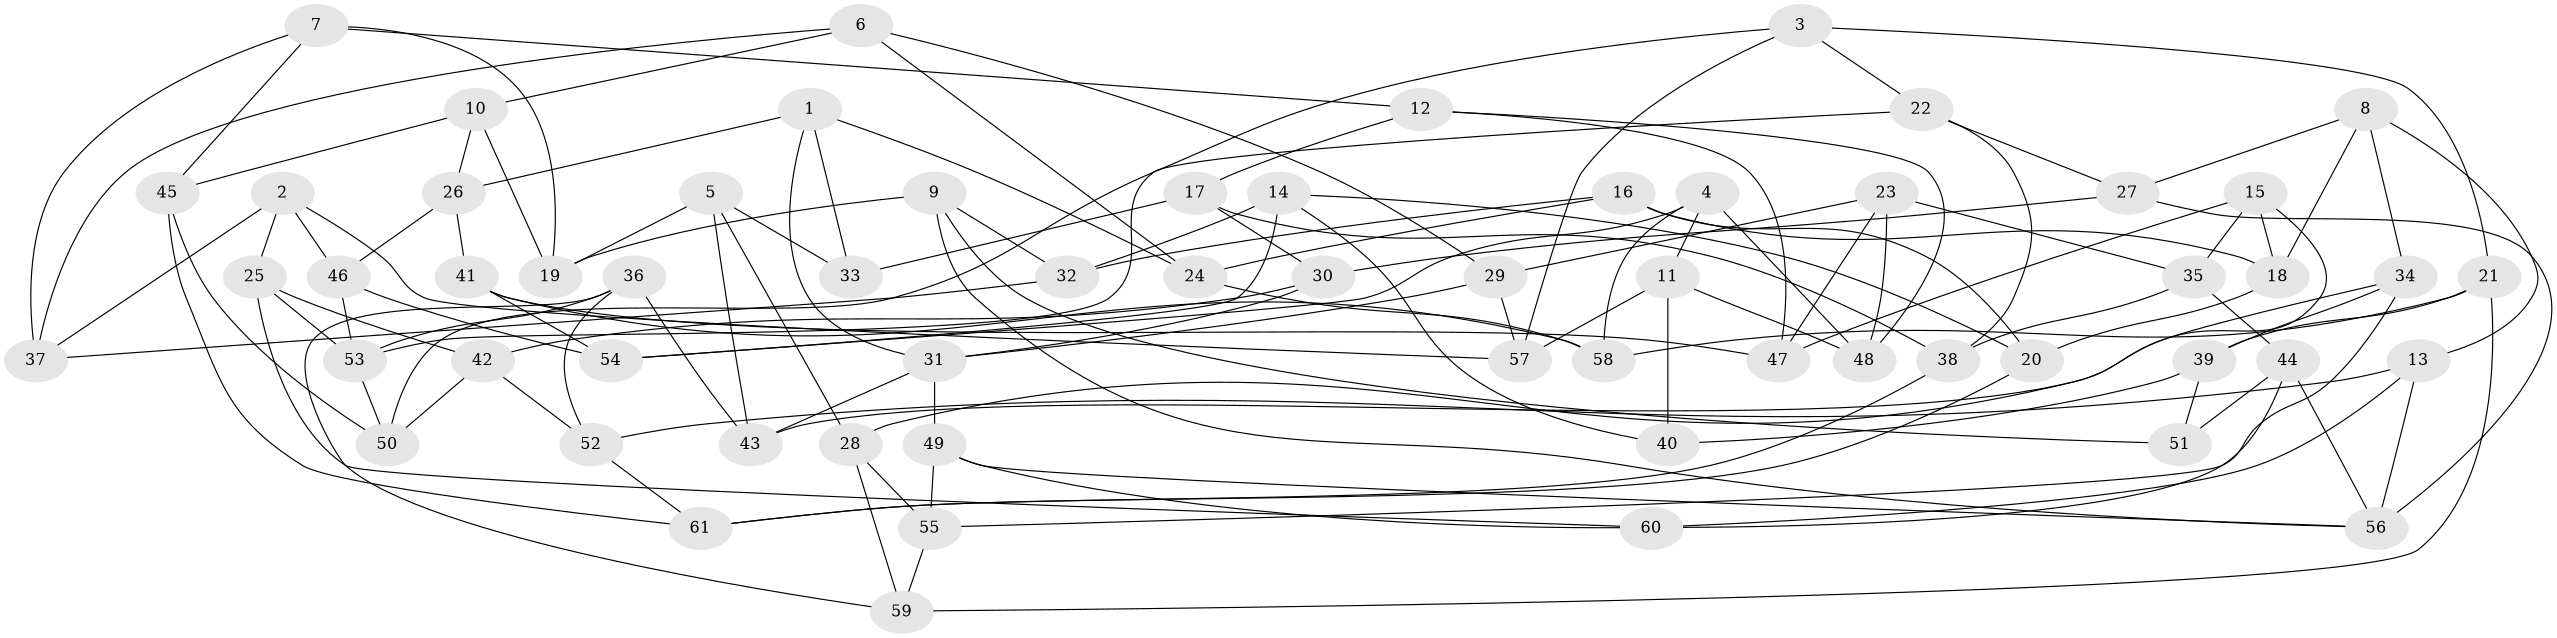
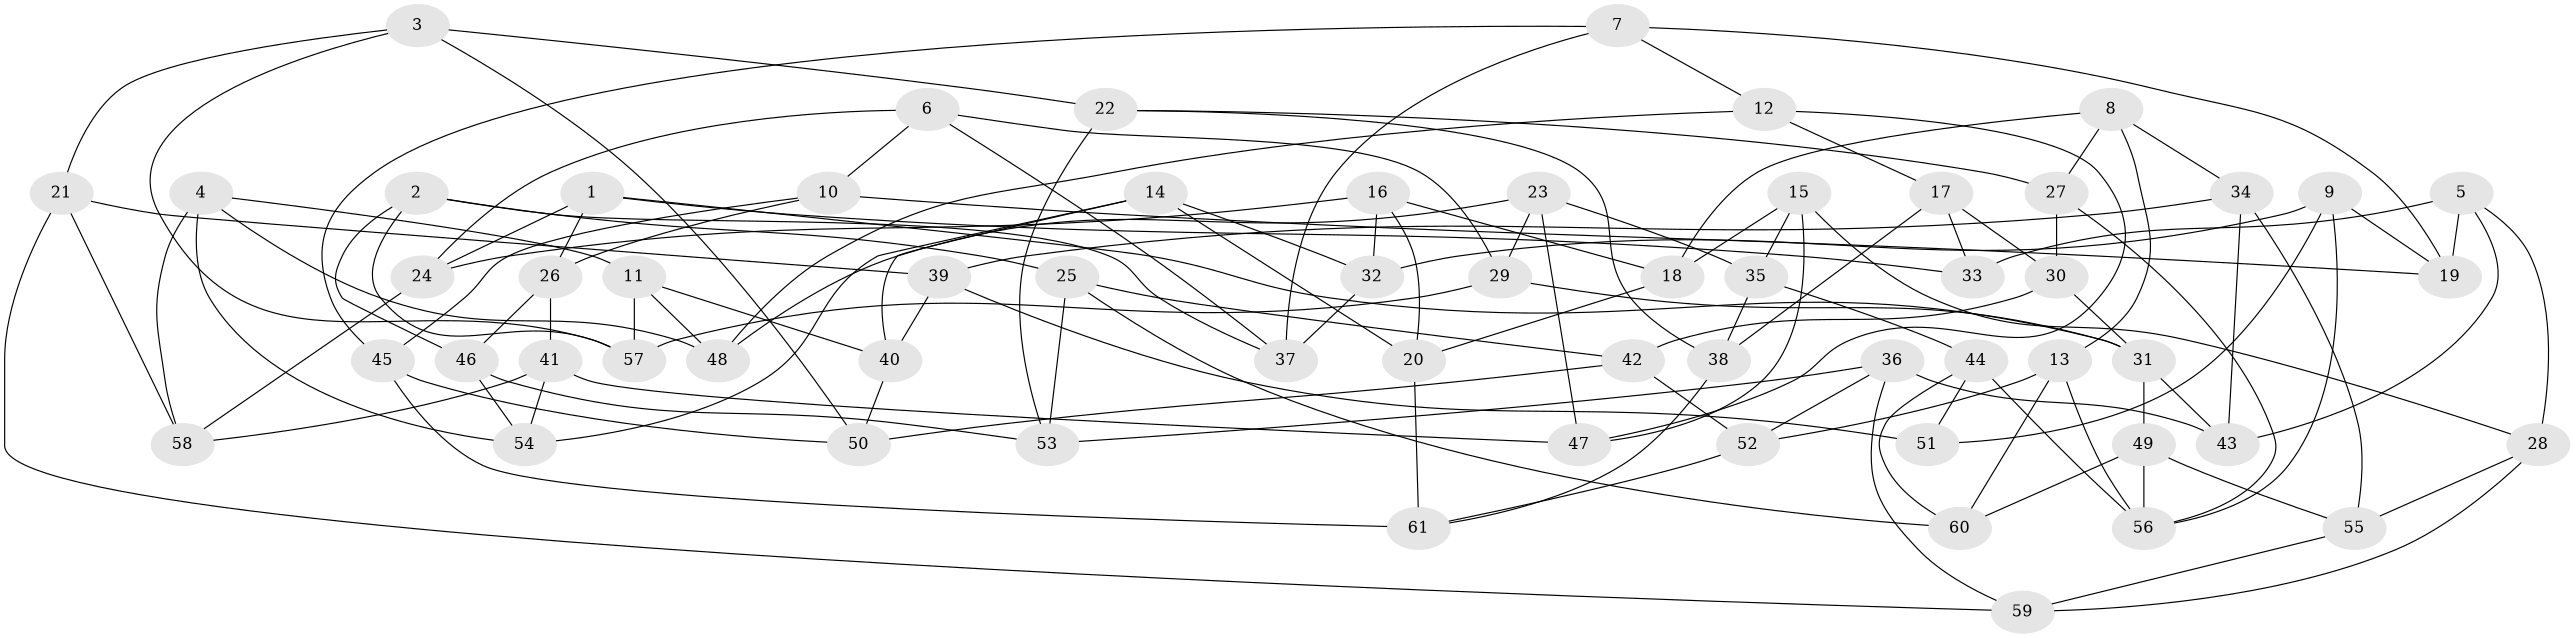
(371, 403) -> (875, 401)
